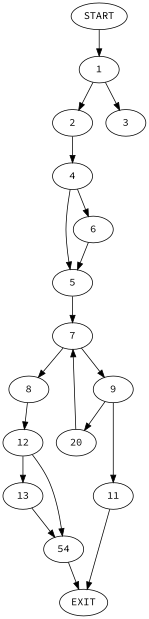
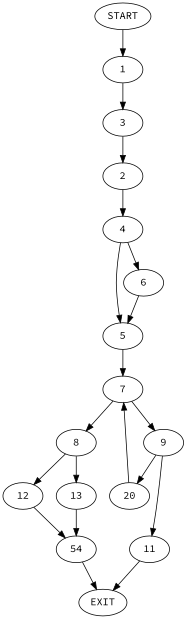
(88, 93) -> (123, 146)
(23, 466) -> (76, 466)
